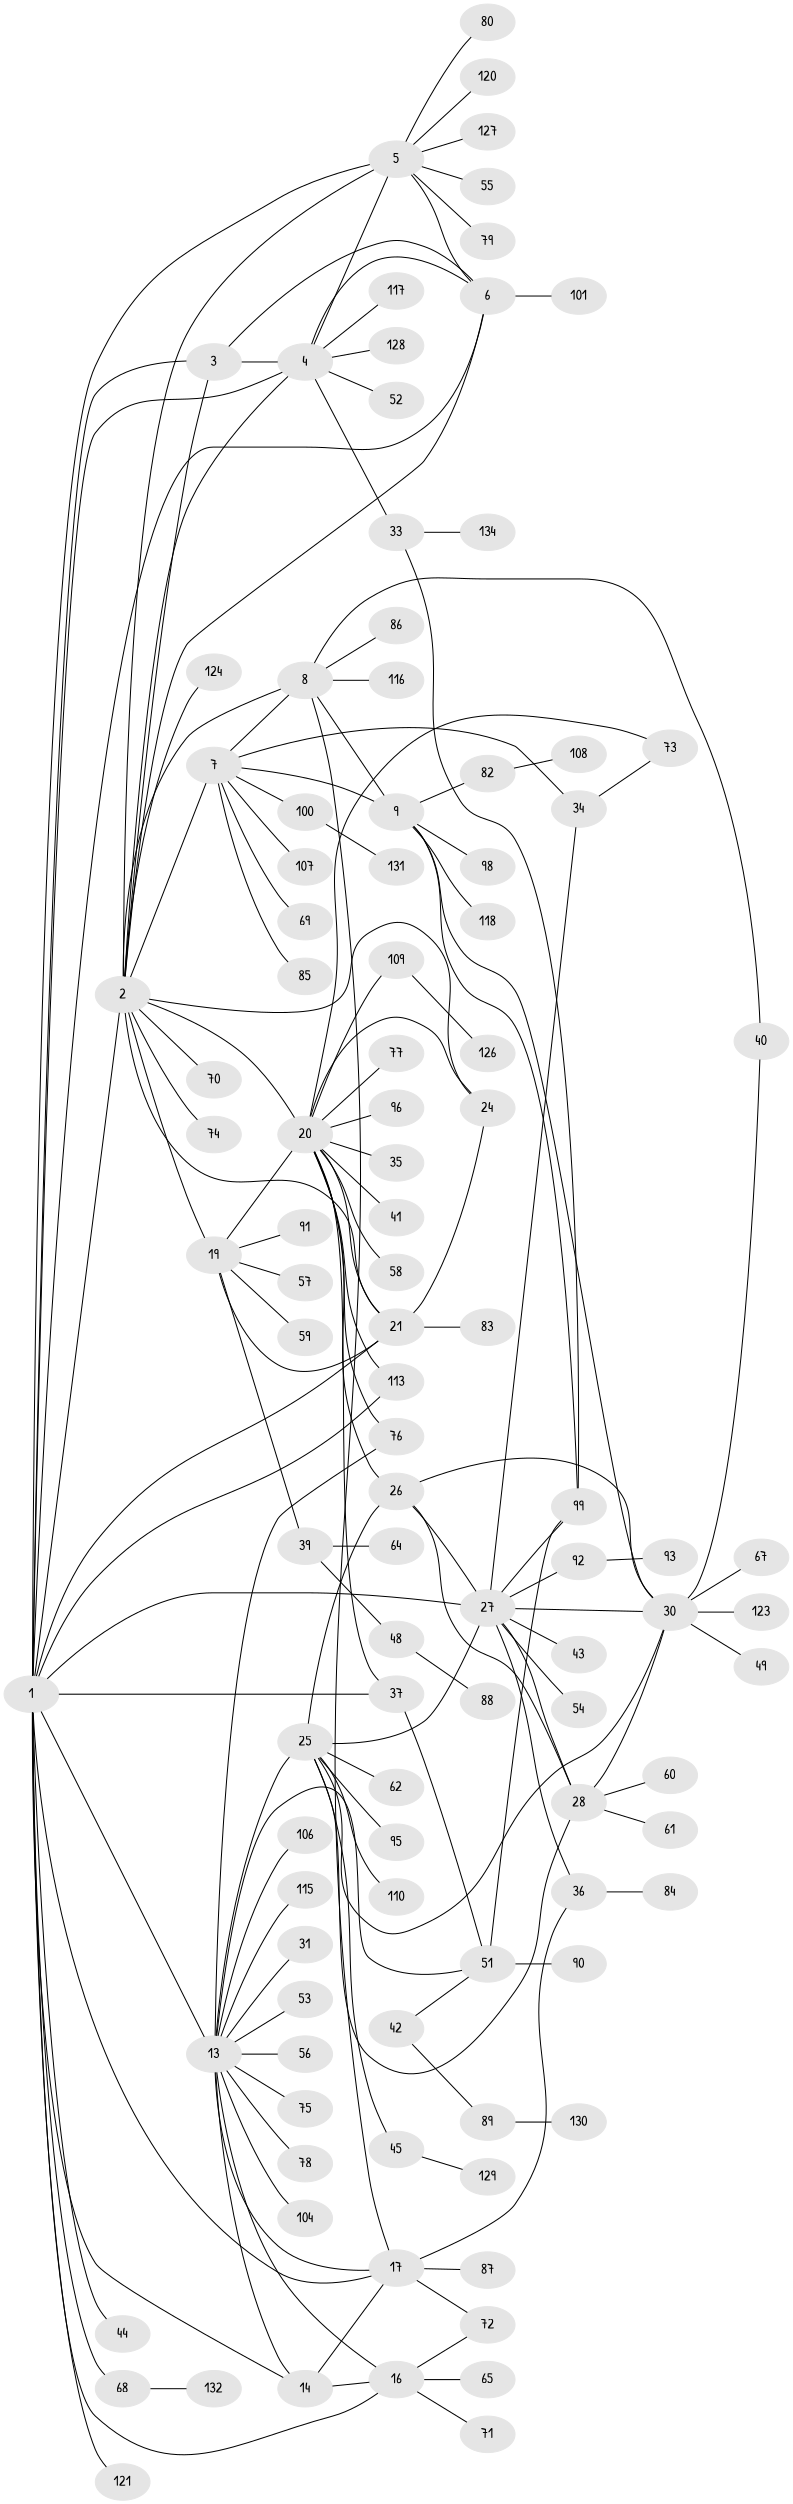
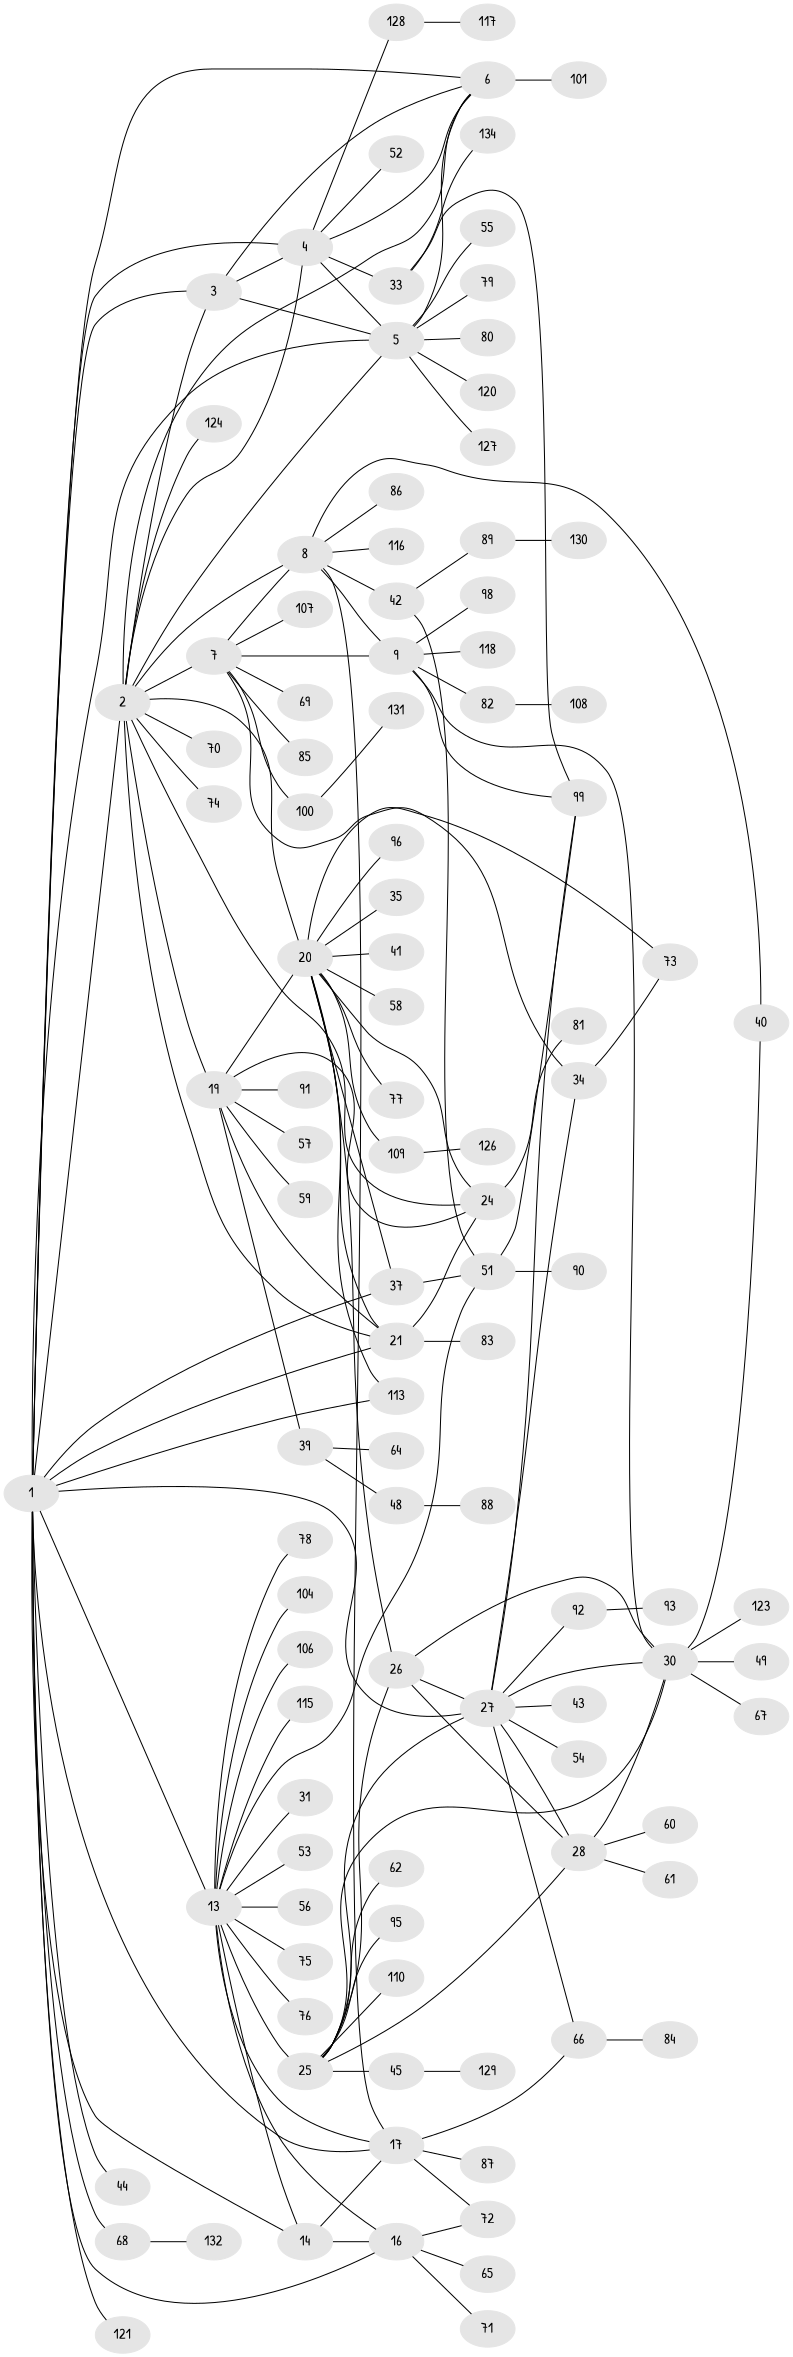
none -> (305, 316)
(351, 327) -> (442, 22)
none -> (351, 578)
none -> (579, 1026)
none -> (368, 1214)
(344, 1289) -> none
(579, 1892) -> (579, 2040)
